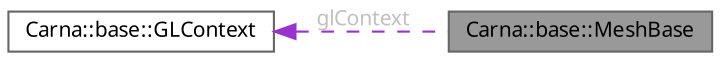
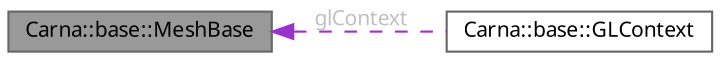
(372, 32) -> (370, 32)
